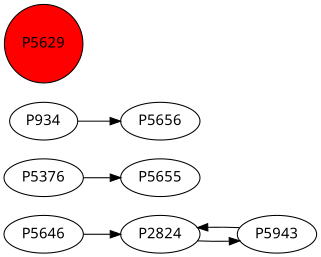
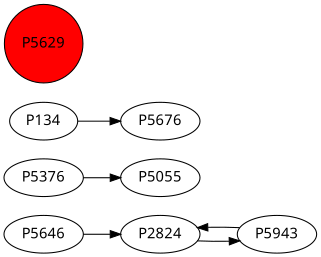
(44, 121) -> (44, 121)
(160, 121) -> (160, 121)
(160, 178) -> (160, 178)
